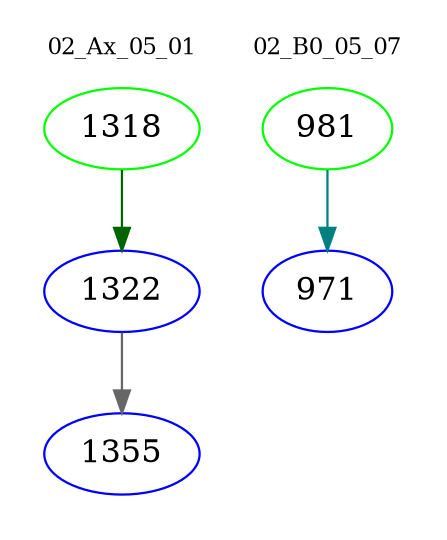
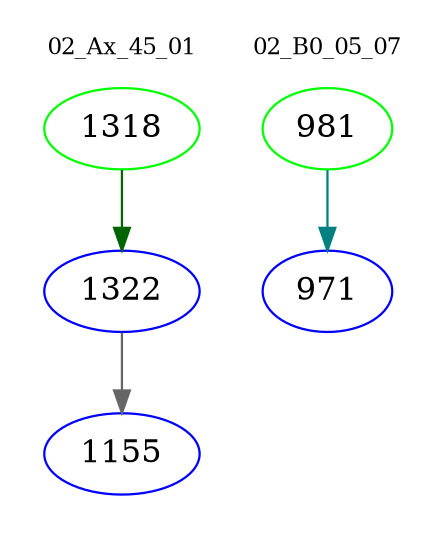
(122, 49) -> (122, 49)
(122, 454) -> (122, 454)
